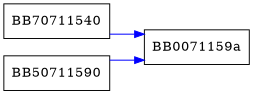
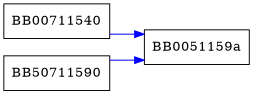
(57, 21) -> (57, 21)
(197, 47) -> (197, 47)
